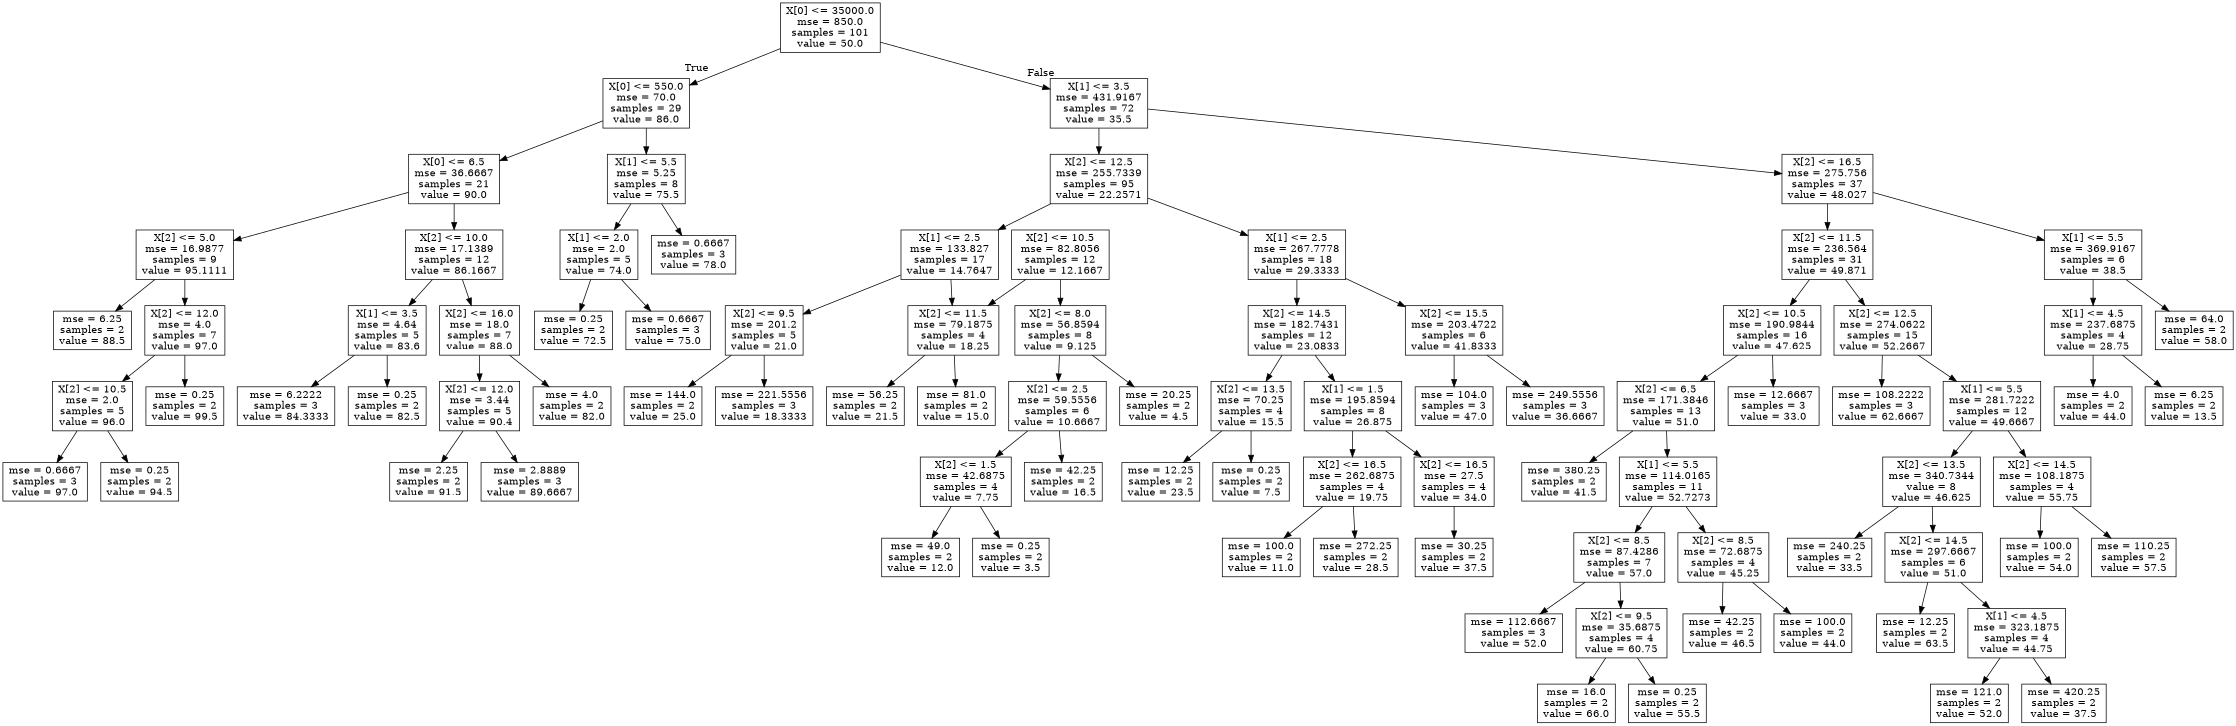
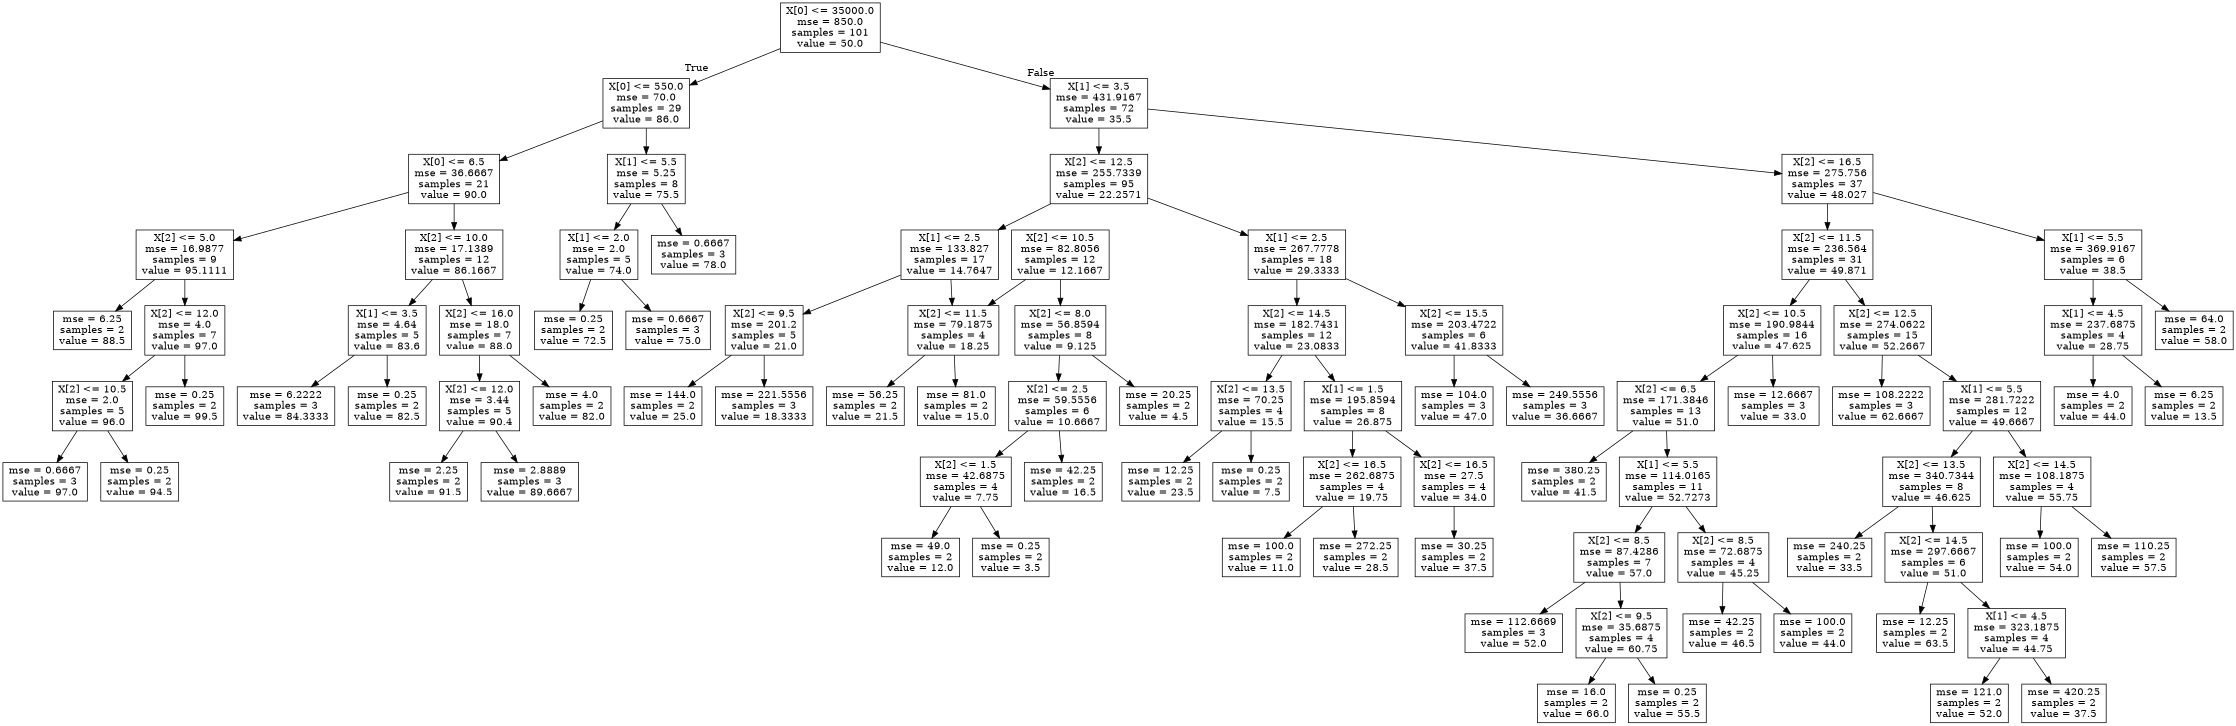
(1932, 482) -> (1932, 482)
(1514, 633) -> (1514, 633)
